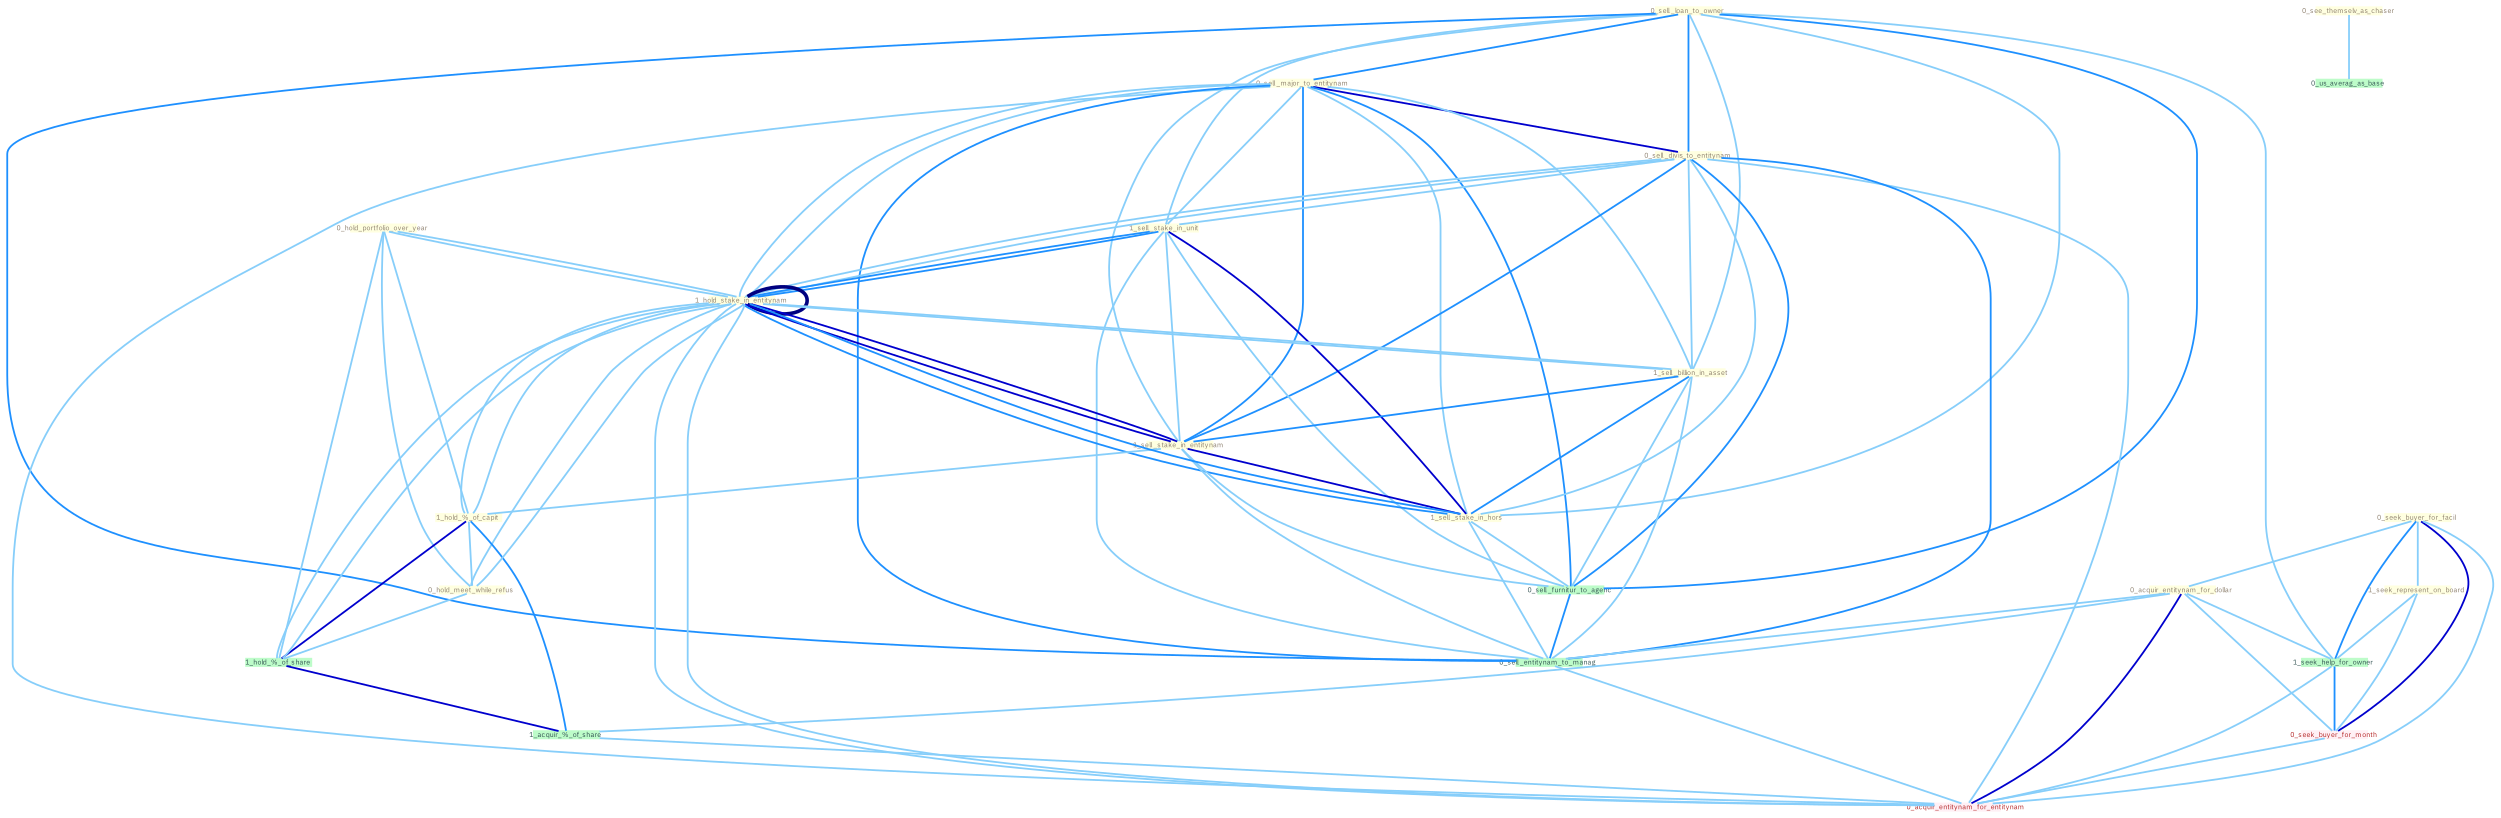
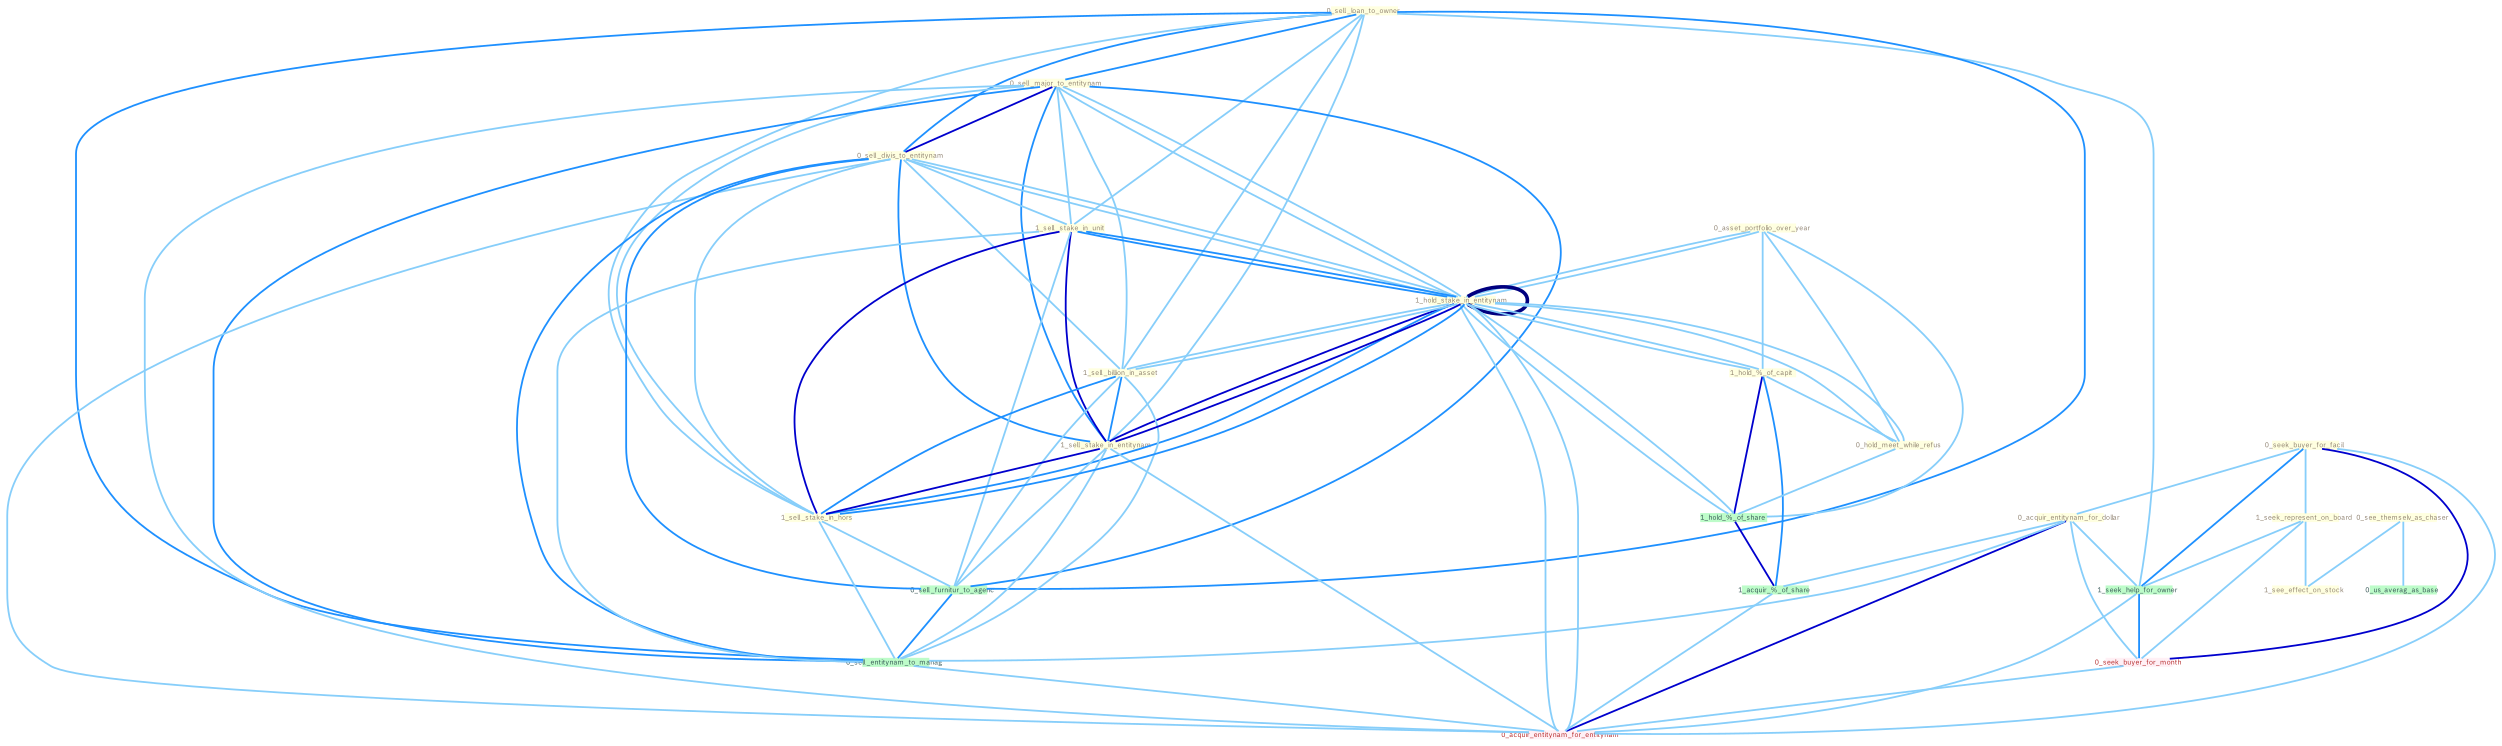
(384, 228) -> (1763, 228)
(1173, 347) -> (1068, 341)
(824, 481) -> (1346, 597)
none -> (2306, 590)
